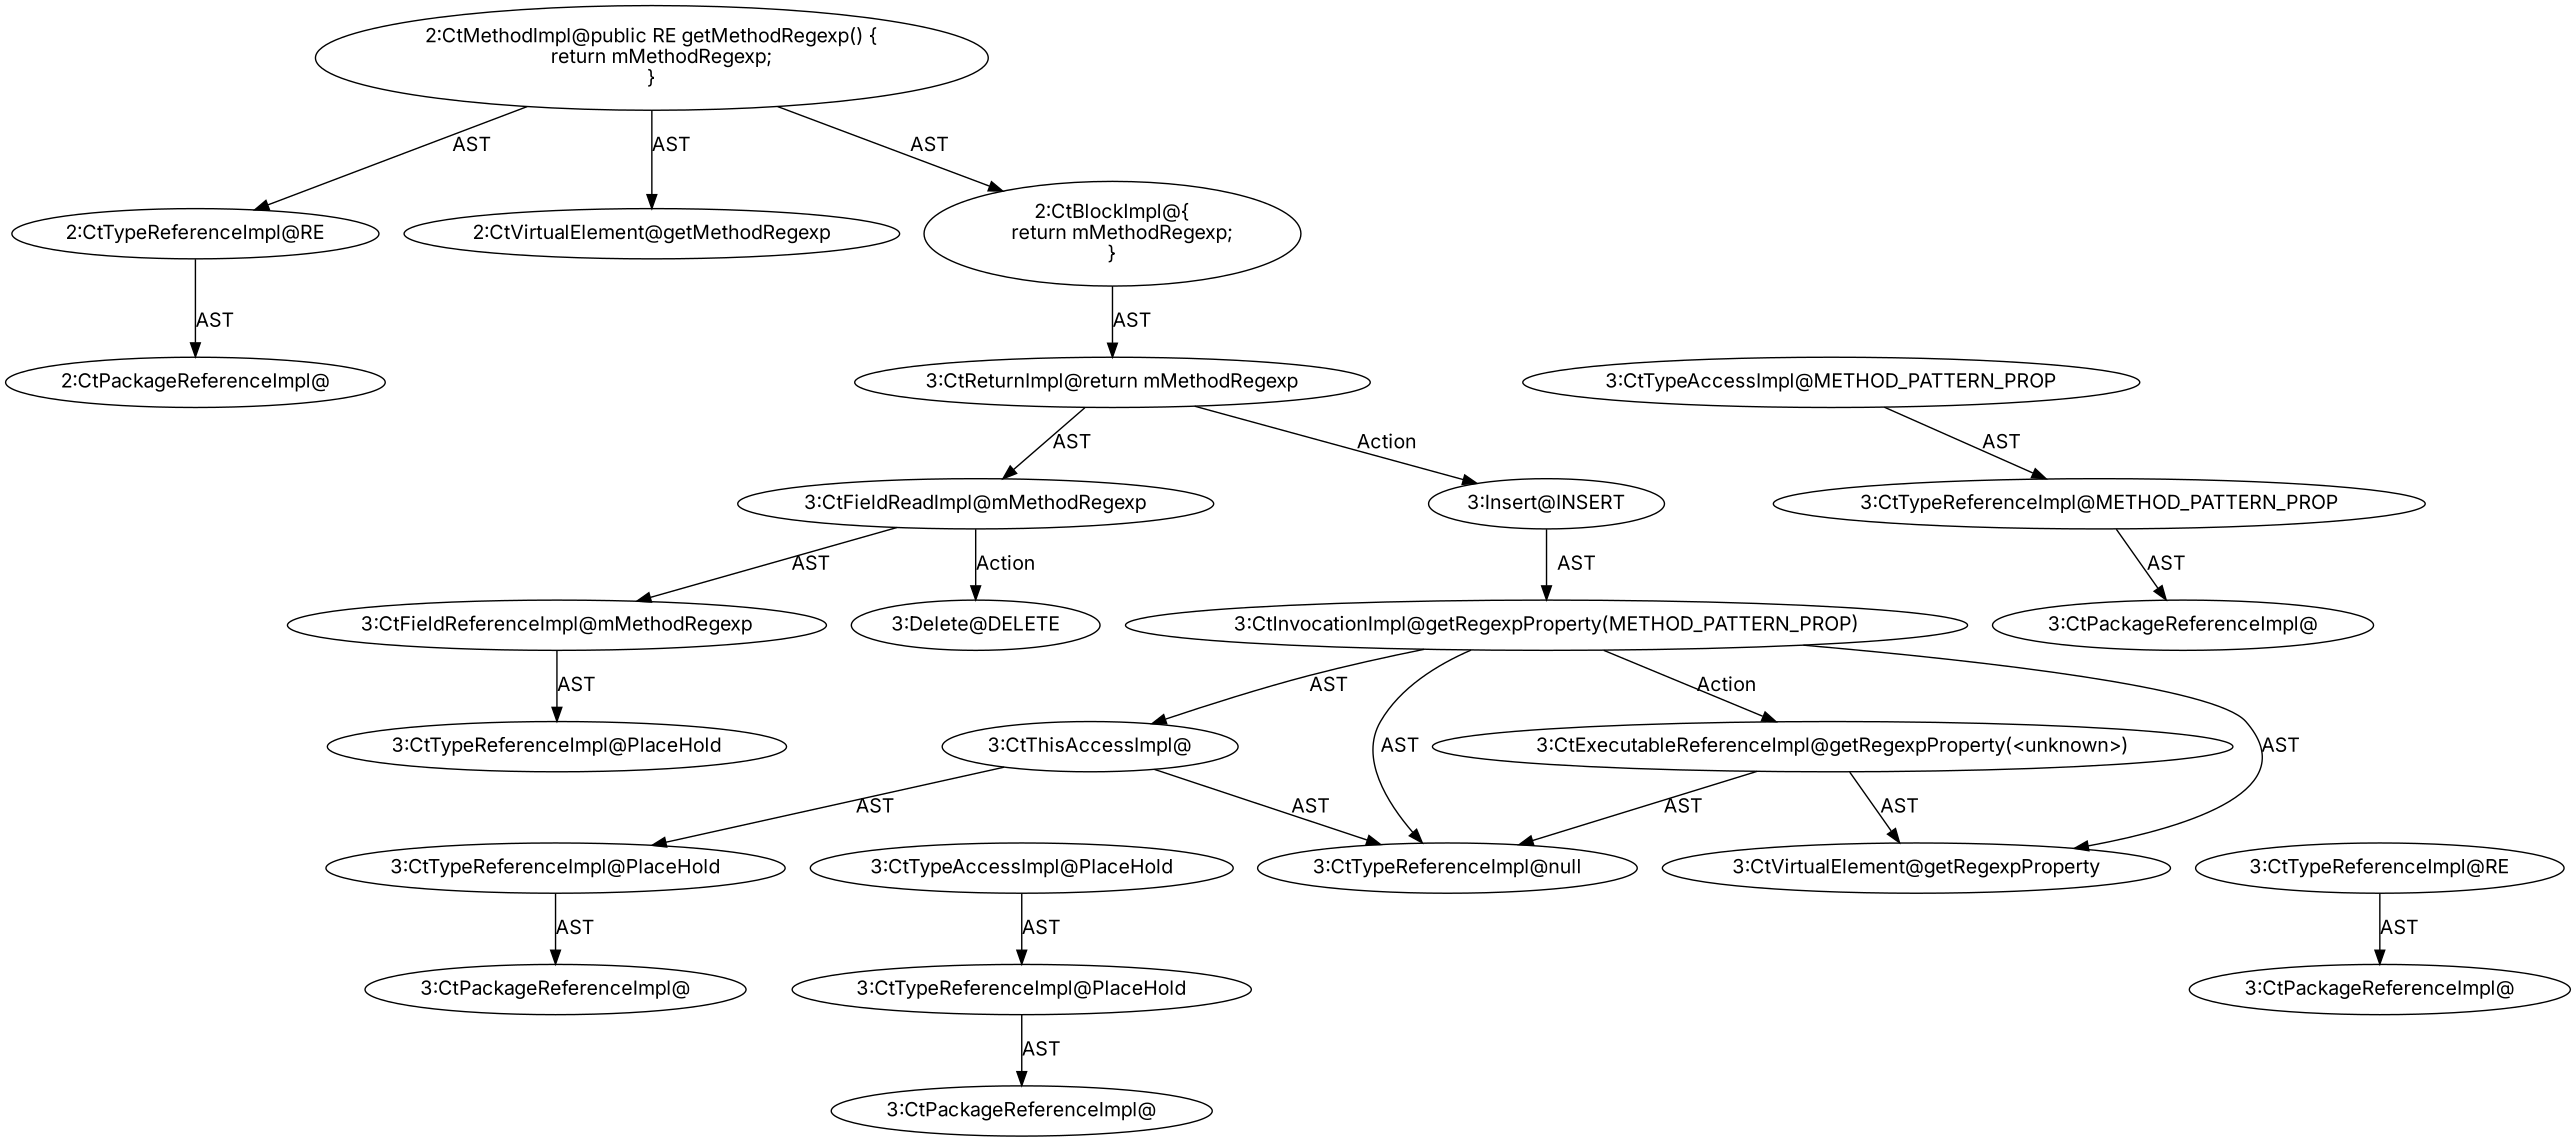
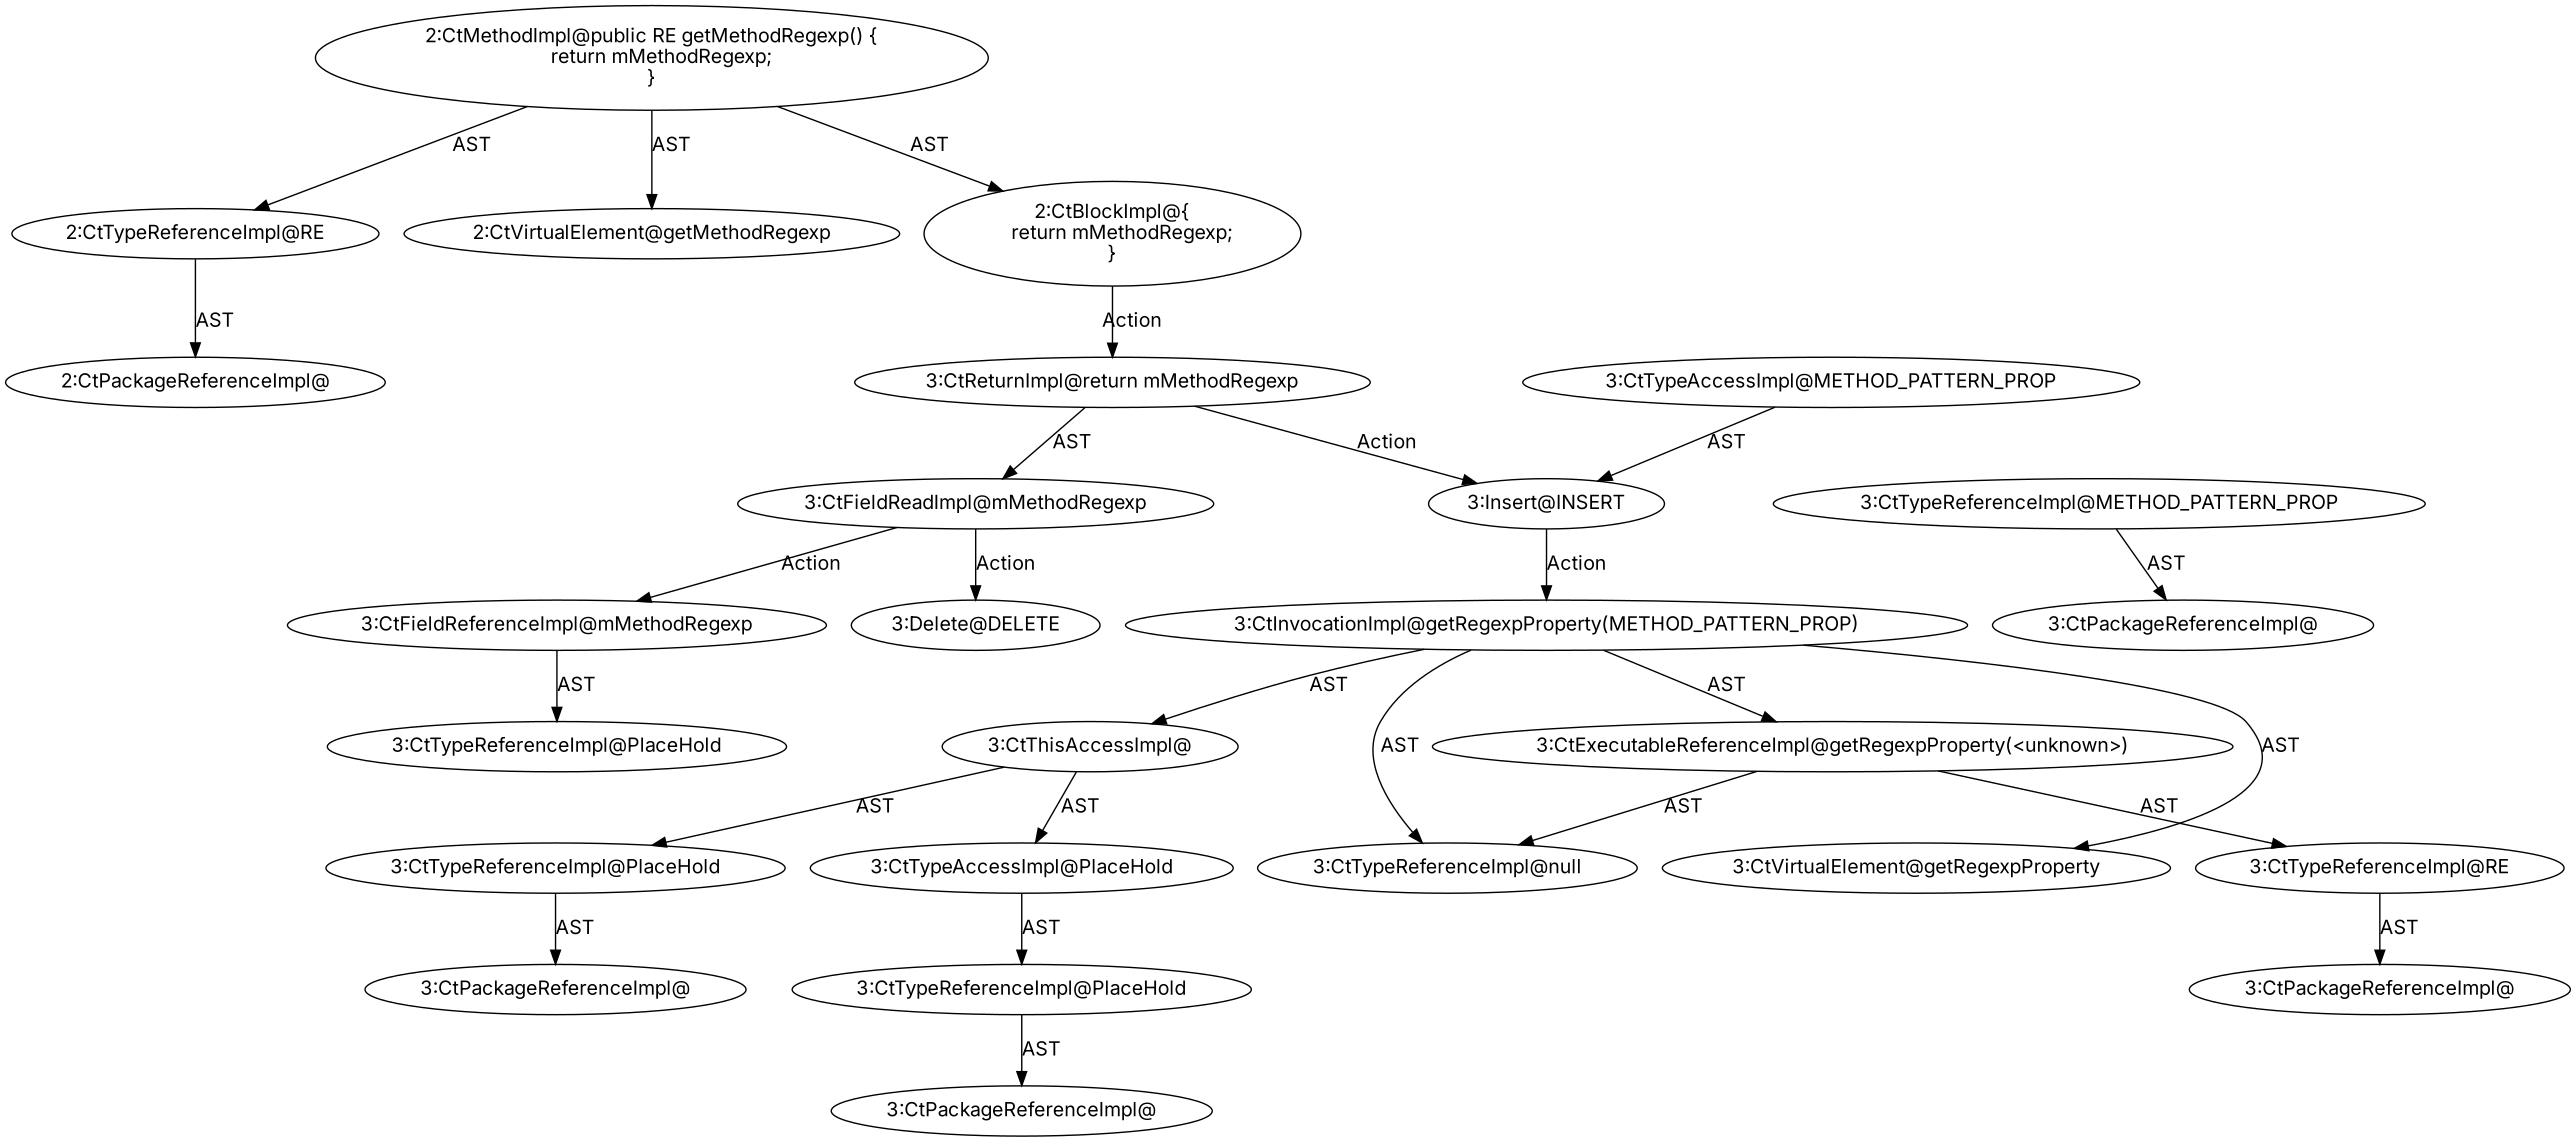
(1132, 322) -> (1132, 322)
(1959, 440) -> (1693, 441)
(811, 565) -> (811, 565)
(1577, 565) -> (1577, 565)
(1727, 686) -> (1727, 686)
(1870, 801) -> (2105, 807)
(1261, 805) -> (1060, 801)
